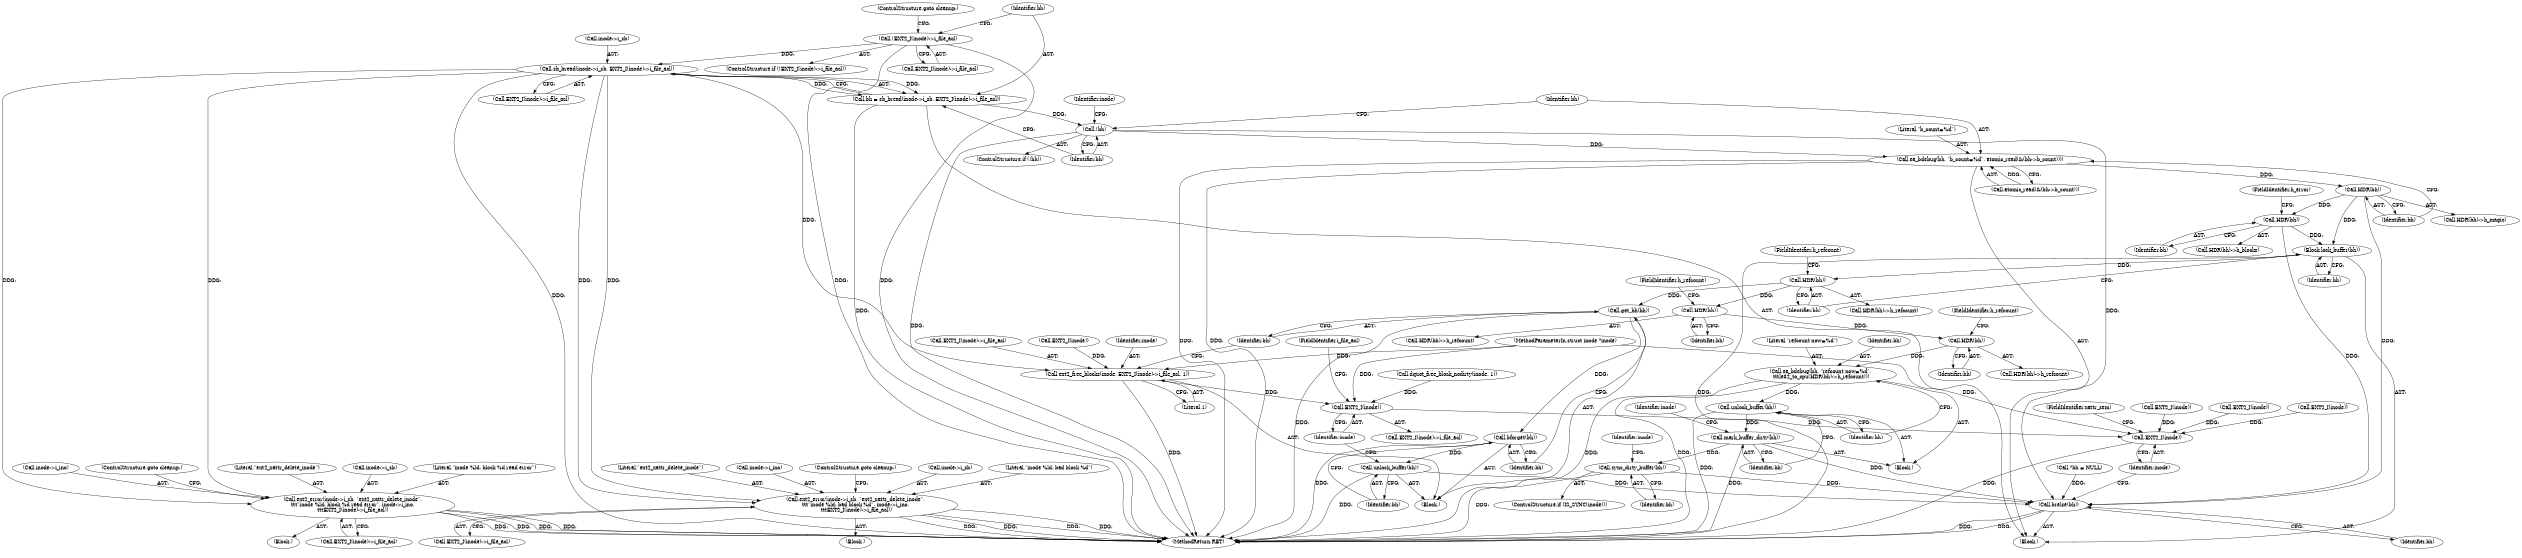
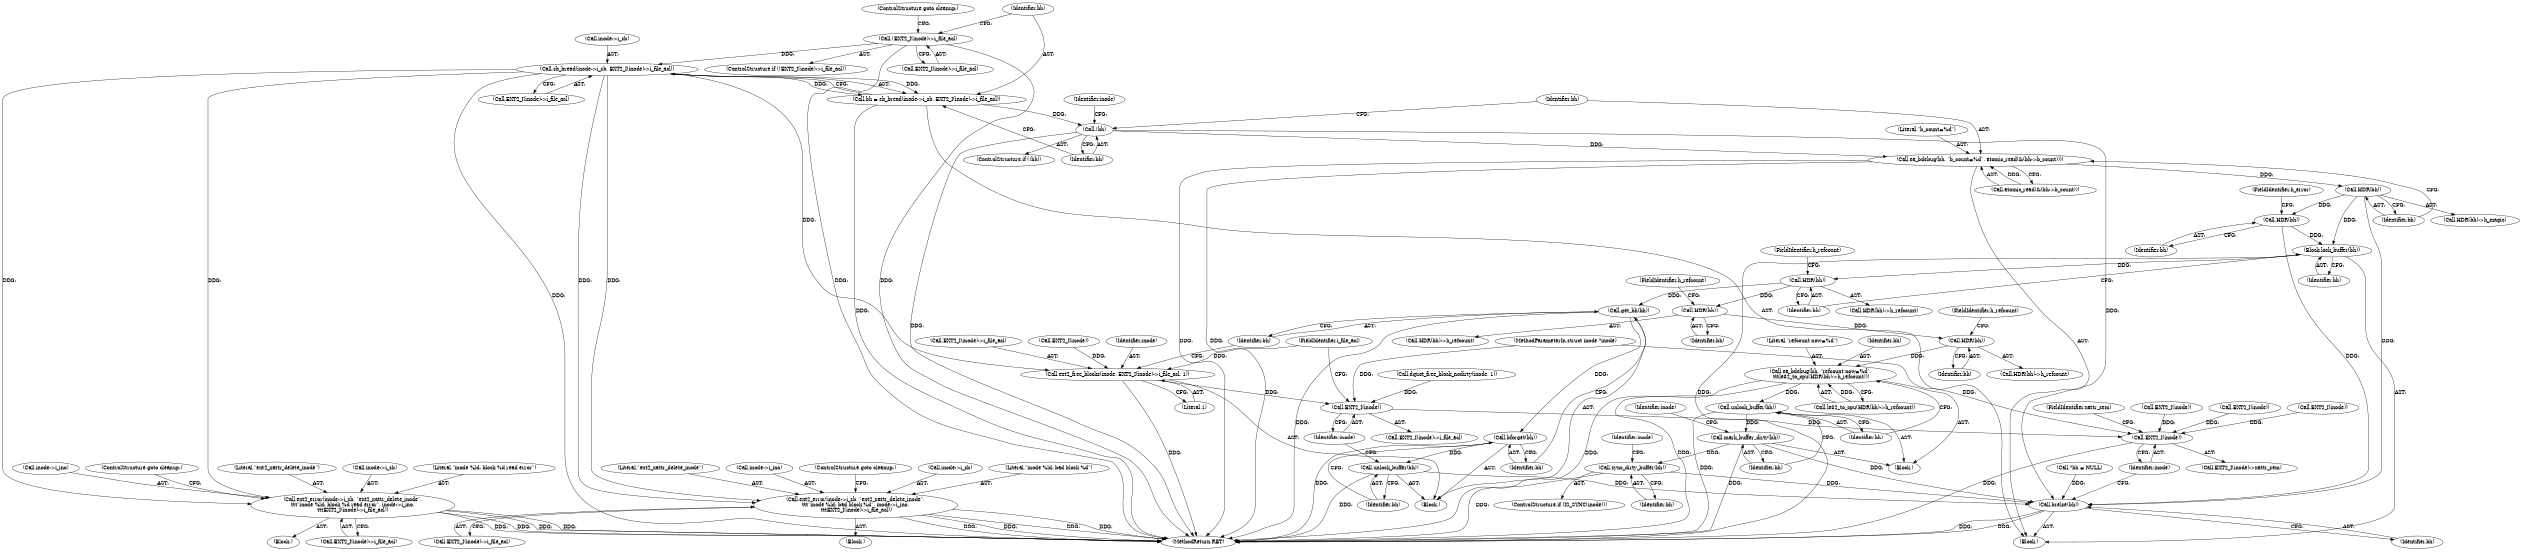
(2228, 251) -> none
(1342, 353) -> (1249, 348)
none -> (1865, 408)
none -> (2242, 468)
